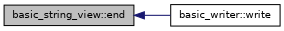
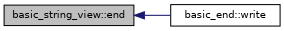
(225, 15) -> (225, 15)
